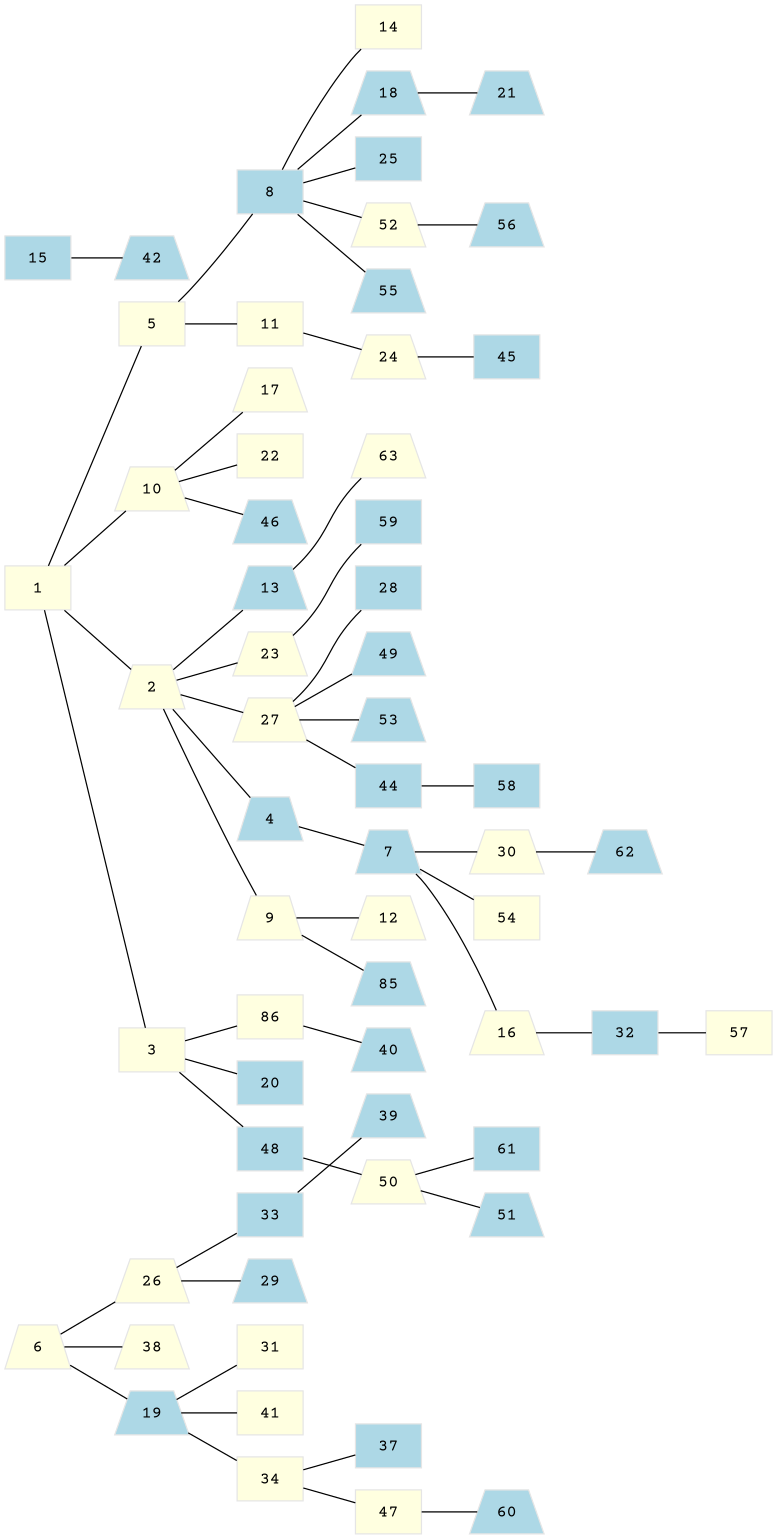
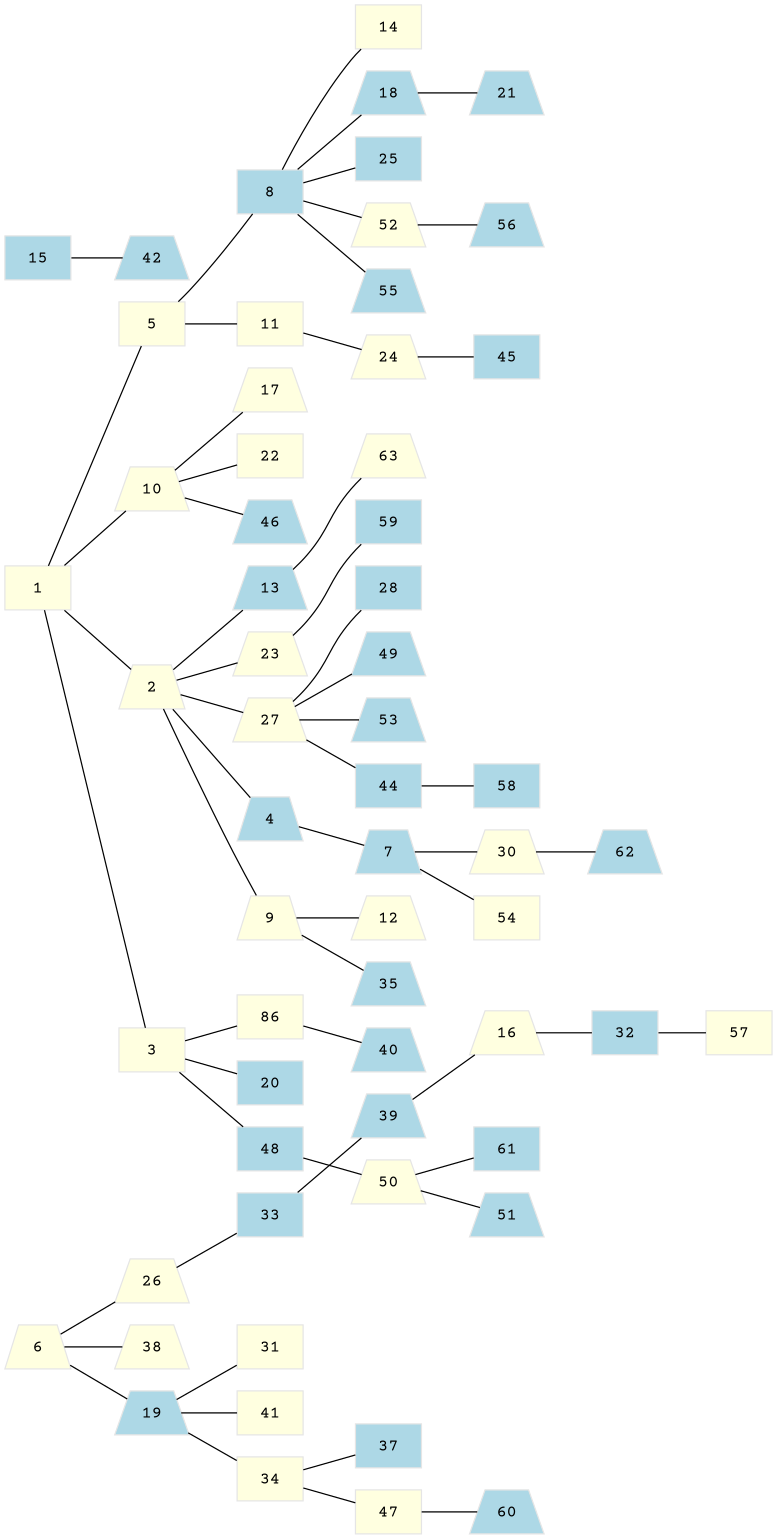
(461, 939) -> (444, 1077)
(388, 984) -> (388, 984)
(270, 1281) -> none
